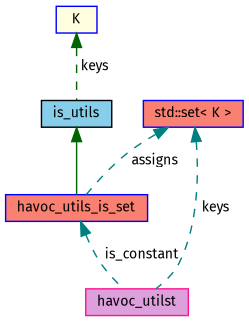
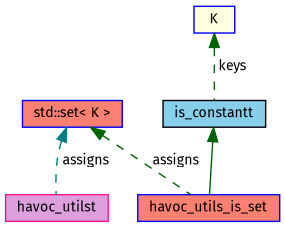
(77, 114) -> (214, 114)
(118, 161) -> (147, 165)
(214, 208) -> (84, 161)
(101, 264) -> none
